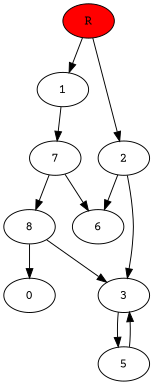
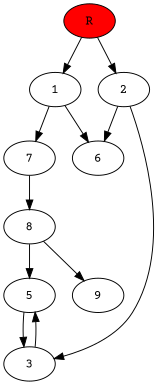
(74, 188) -> (74, 120)
(73, 258) -> (30, 256)
(30, 295) -> (98, 295)
